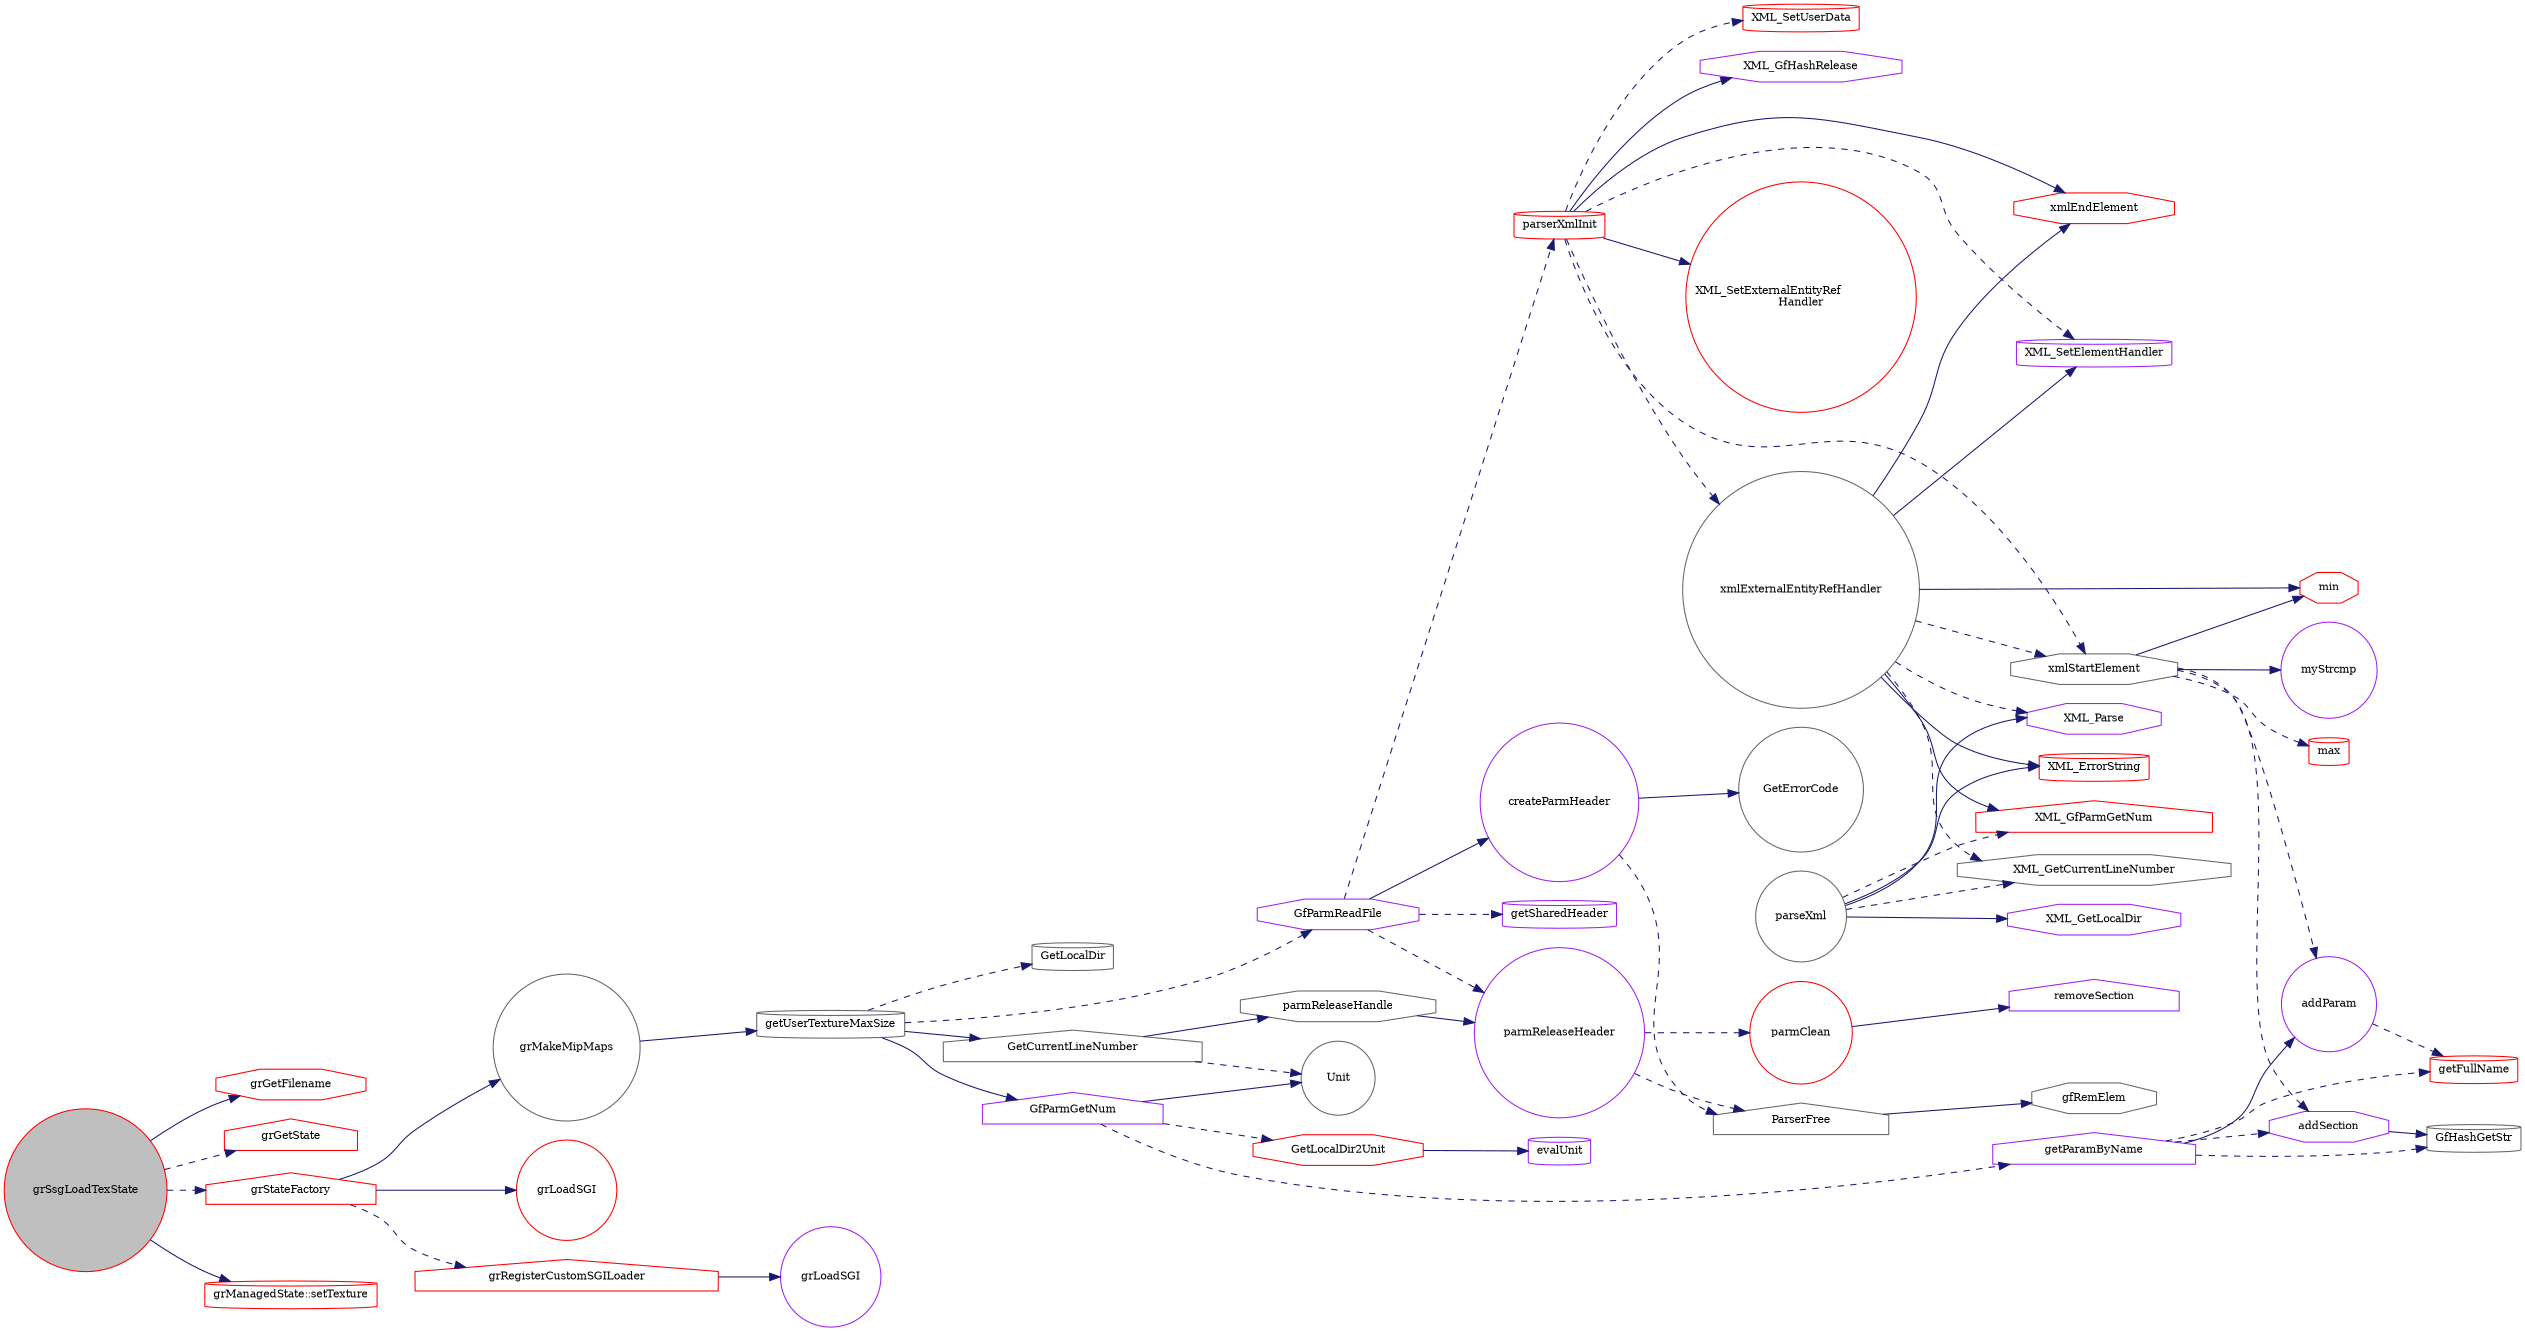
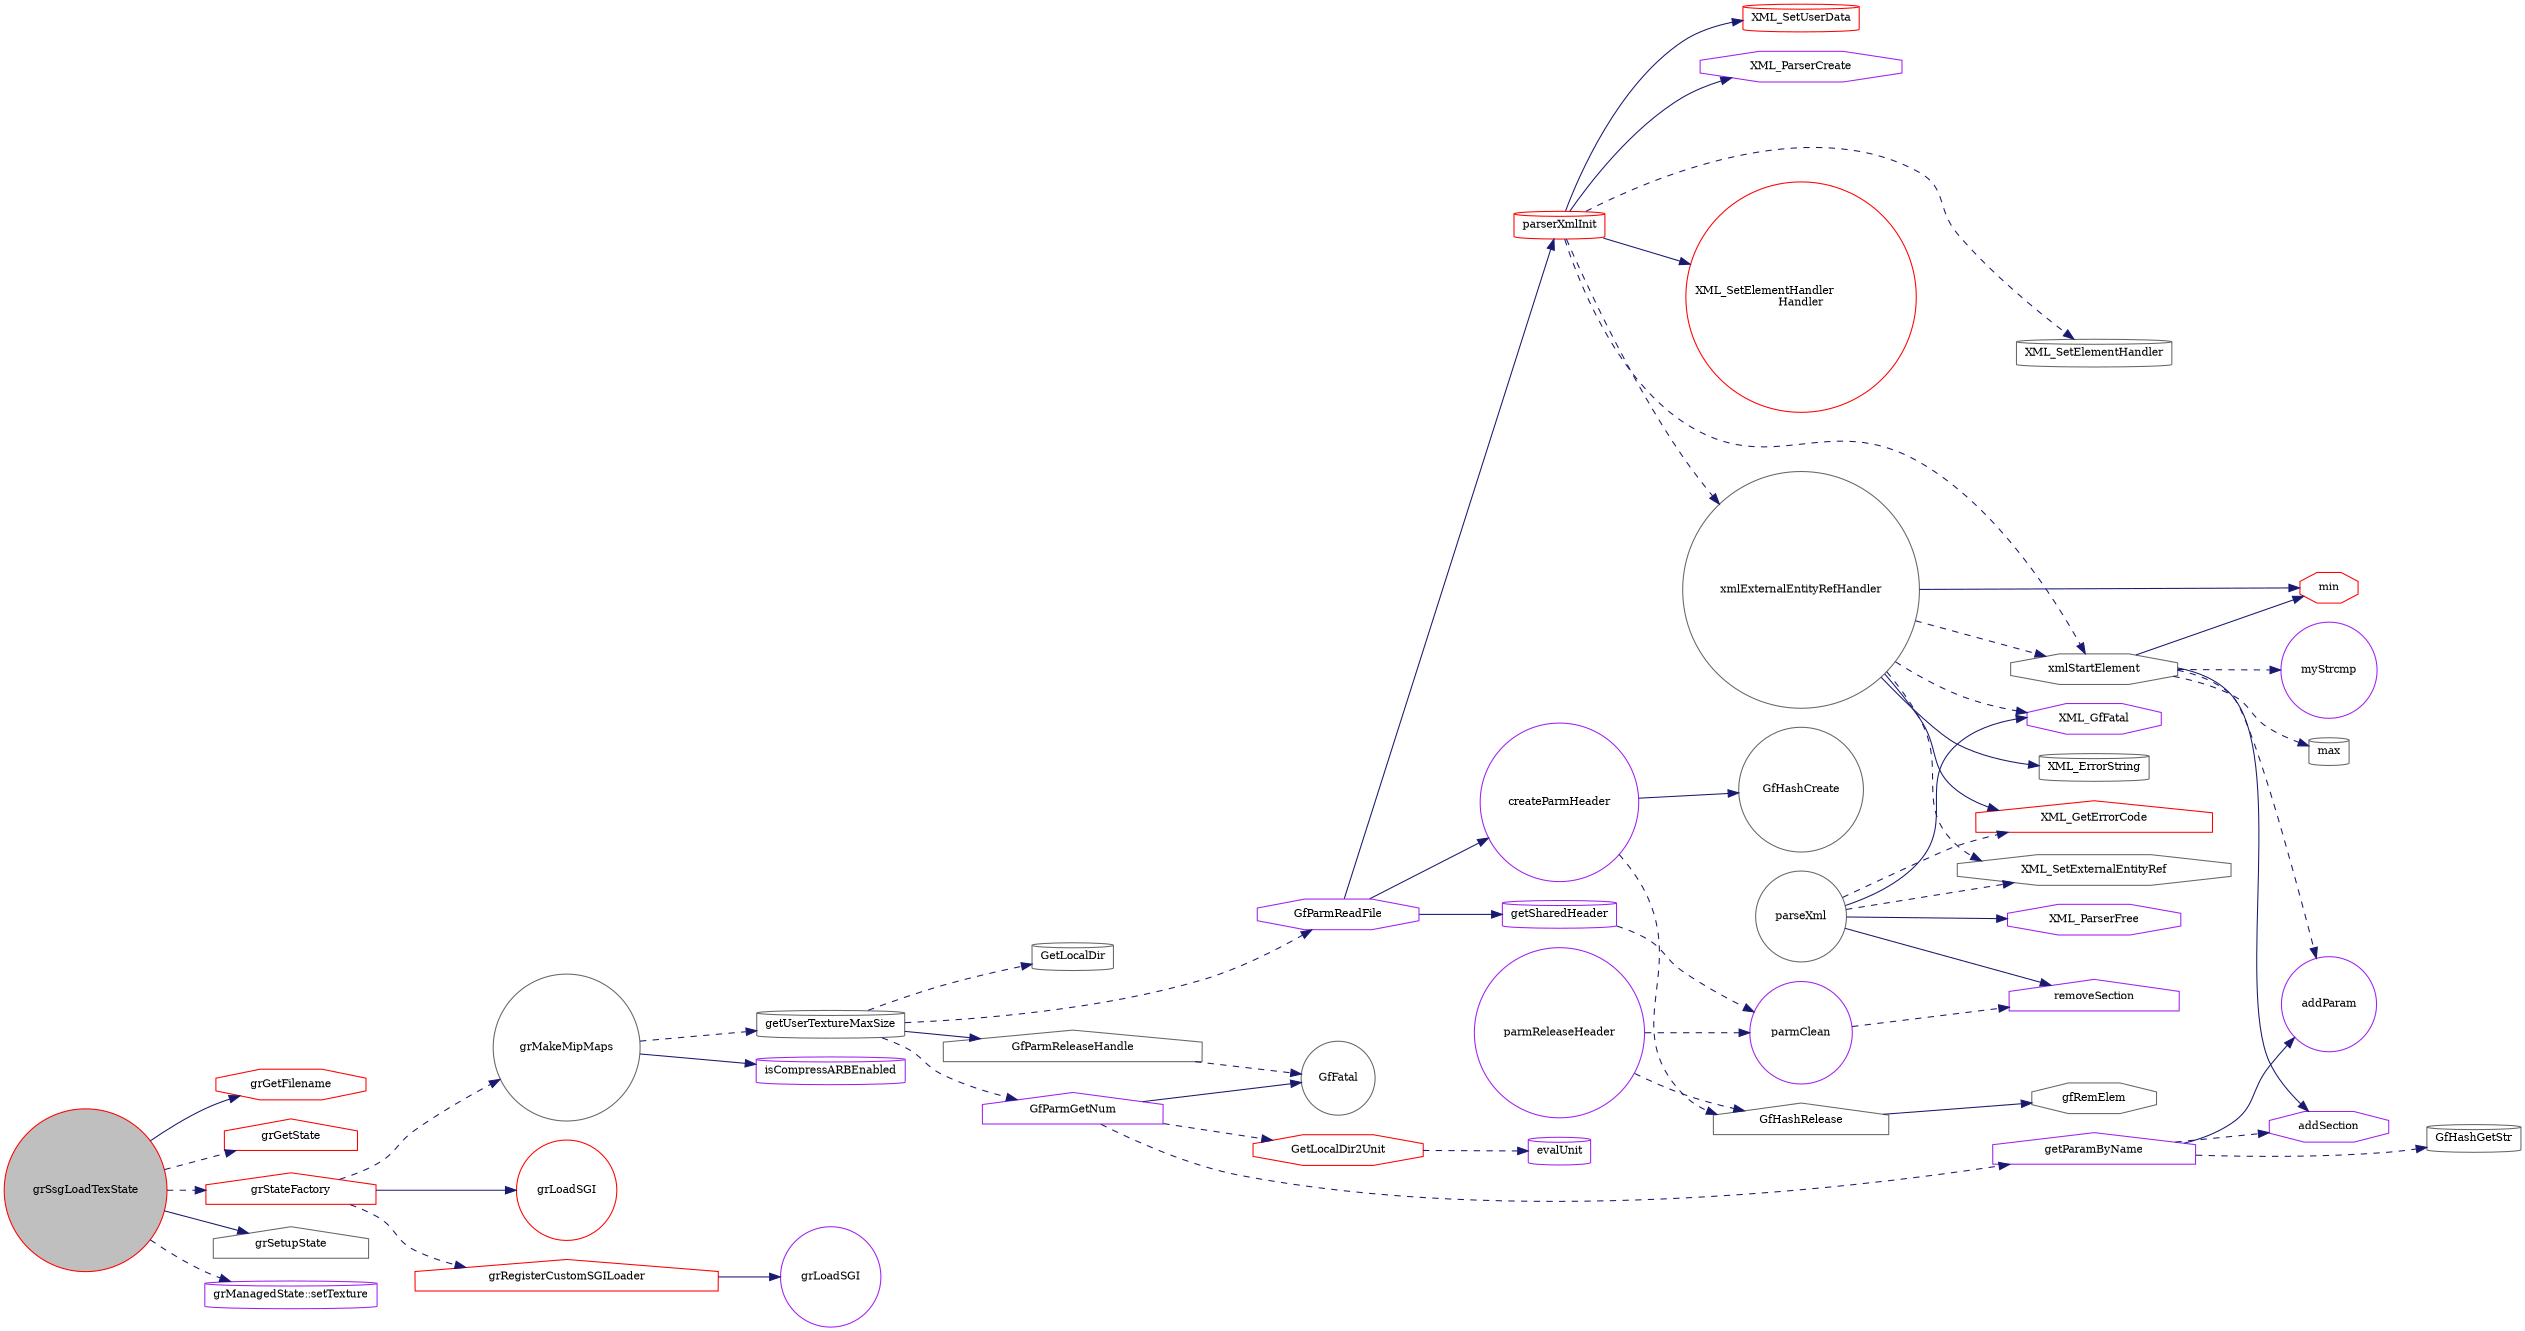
(1801, 67) -> (1801, 67)
(1628, 96) -> (1628, 96)
(2094, 208) -> none
(1801, 297) -> (1801, 297)
(2094, 353) -> (2094, 353)
(1980, 445) -> none
(1447, 574) -> (1447, 574)
(2224, 670) -> (2224, 670)
(2094, 719) -> (2094, 719)
(2329, 752) -> (2329, 752)
(2094, 768) -> (2094, 768)
(1801, 790) -> (1801, 790)
(1943, 808) -> (1943, 955)
(2094, 818) -> (2094, 818)
(2094, 870) -> (2094, 870)
(2258, 872) -> (2258, 872)
(1455, 914) -> (1455, 914)
(2094, 920) -> (2094, 920)
(1421, 959) -> none
none -> (1679, 968)
(1338, 1006) -> none
(1925, 1018) -> (1925, 1018)
(1801, 1033) -> (1801, 1033)
(693, 1036) -> (693, 1036)
(1073, 1048) -> (1073, 1048)
(2474, 1070) -> none
none -> (831, 1071)
(941, 1074) -> (941, 1074)
(1338, 1078) -> (1338, 1078)
(1801, 1121) -> (1801, 1121)
(414, 1131) -> (414, 1131)
(2402, 1133) -> none
(1470, 1151) -> (1470, 1151)
none -> (291, 1244)
(184, 1261) -> (184, 1261)
(291, 1295) -> (291, 1295)
